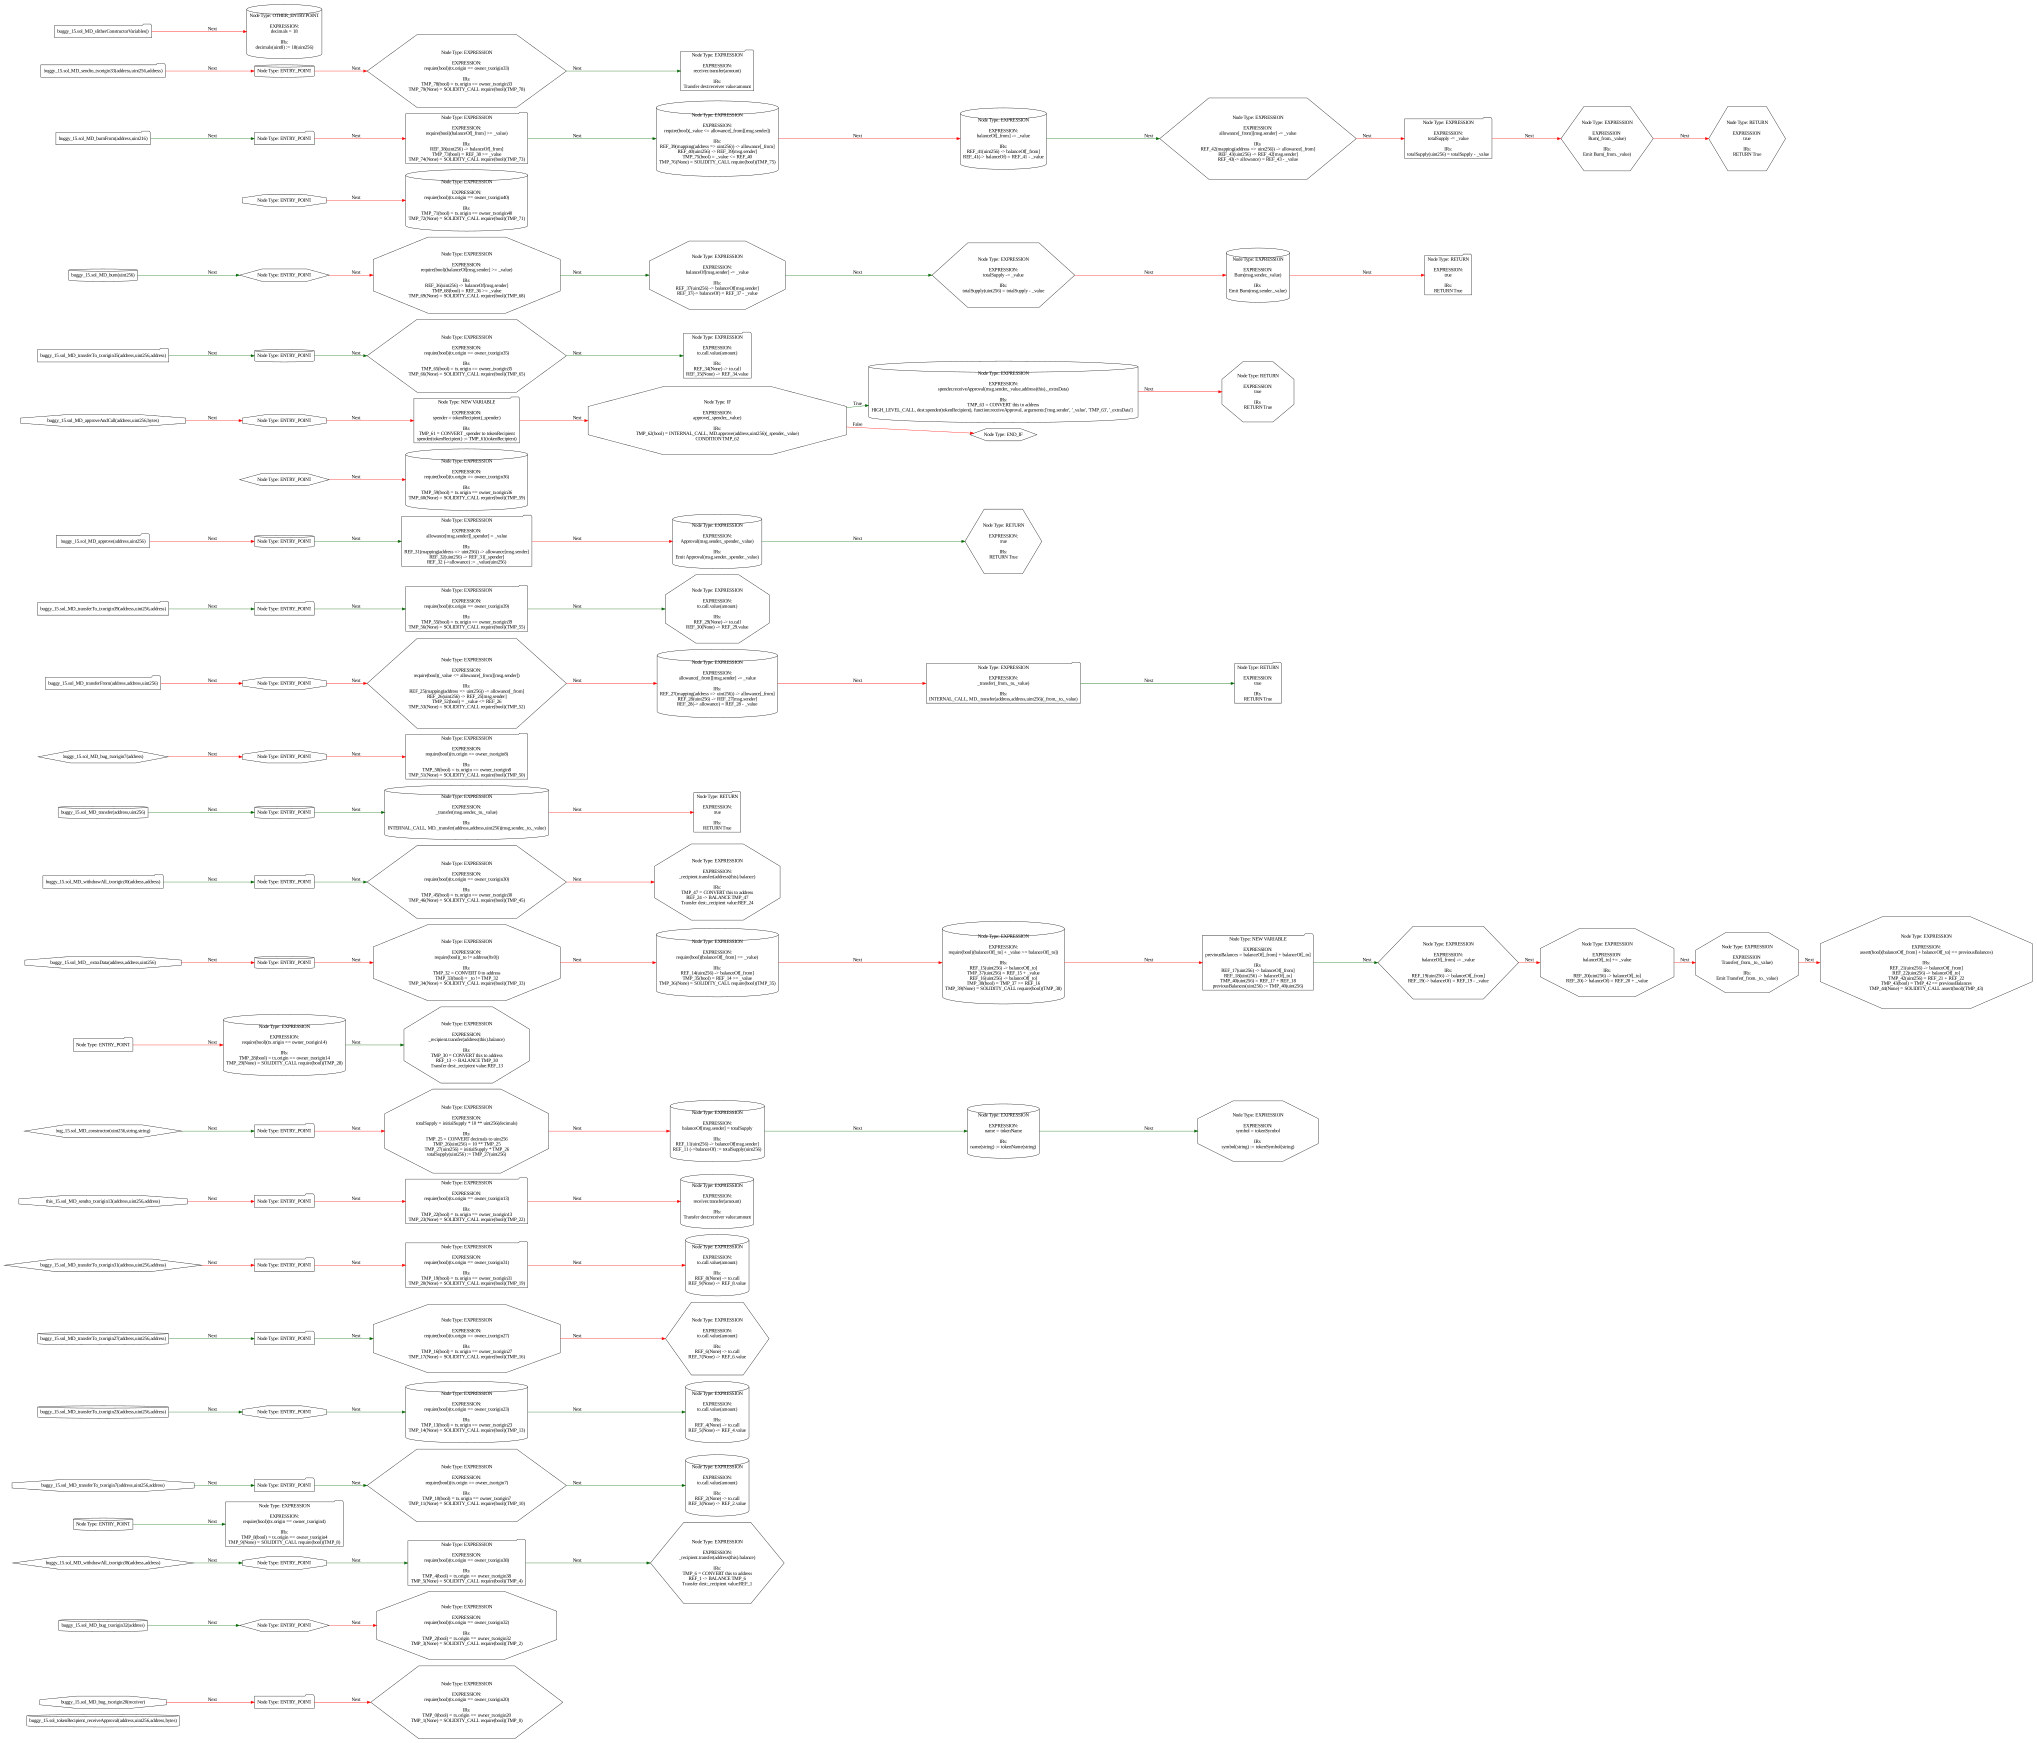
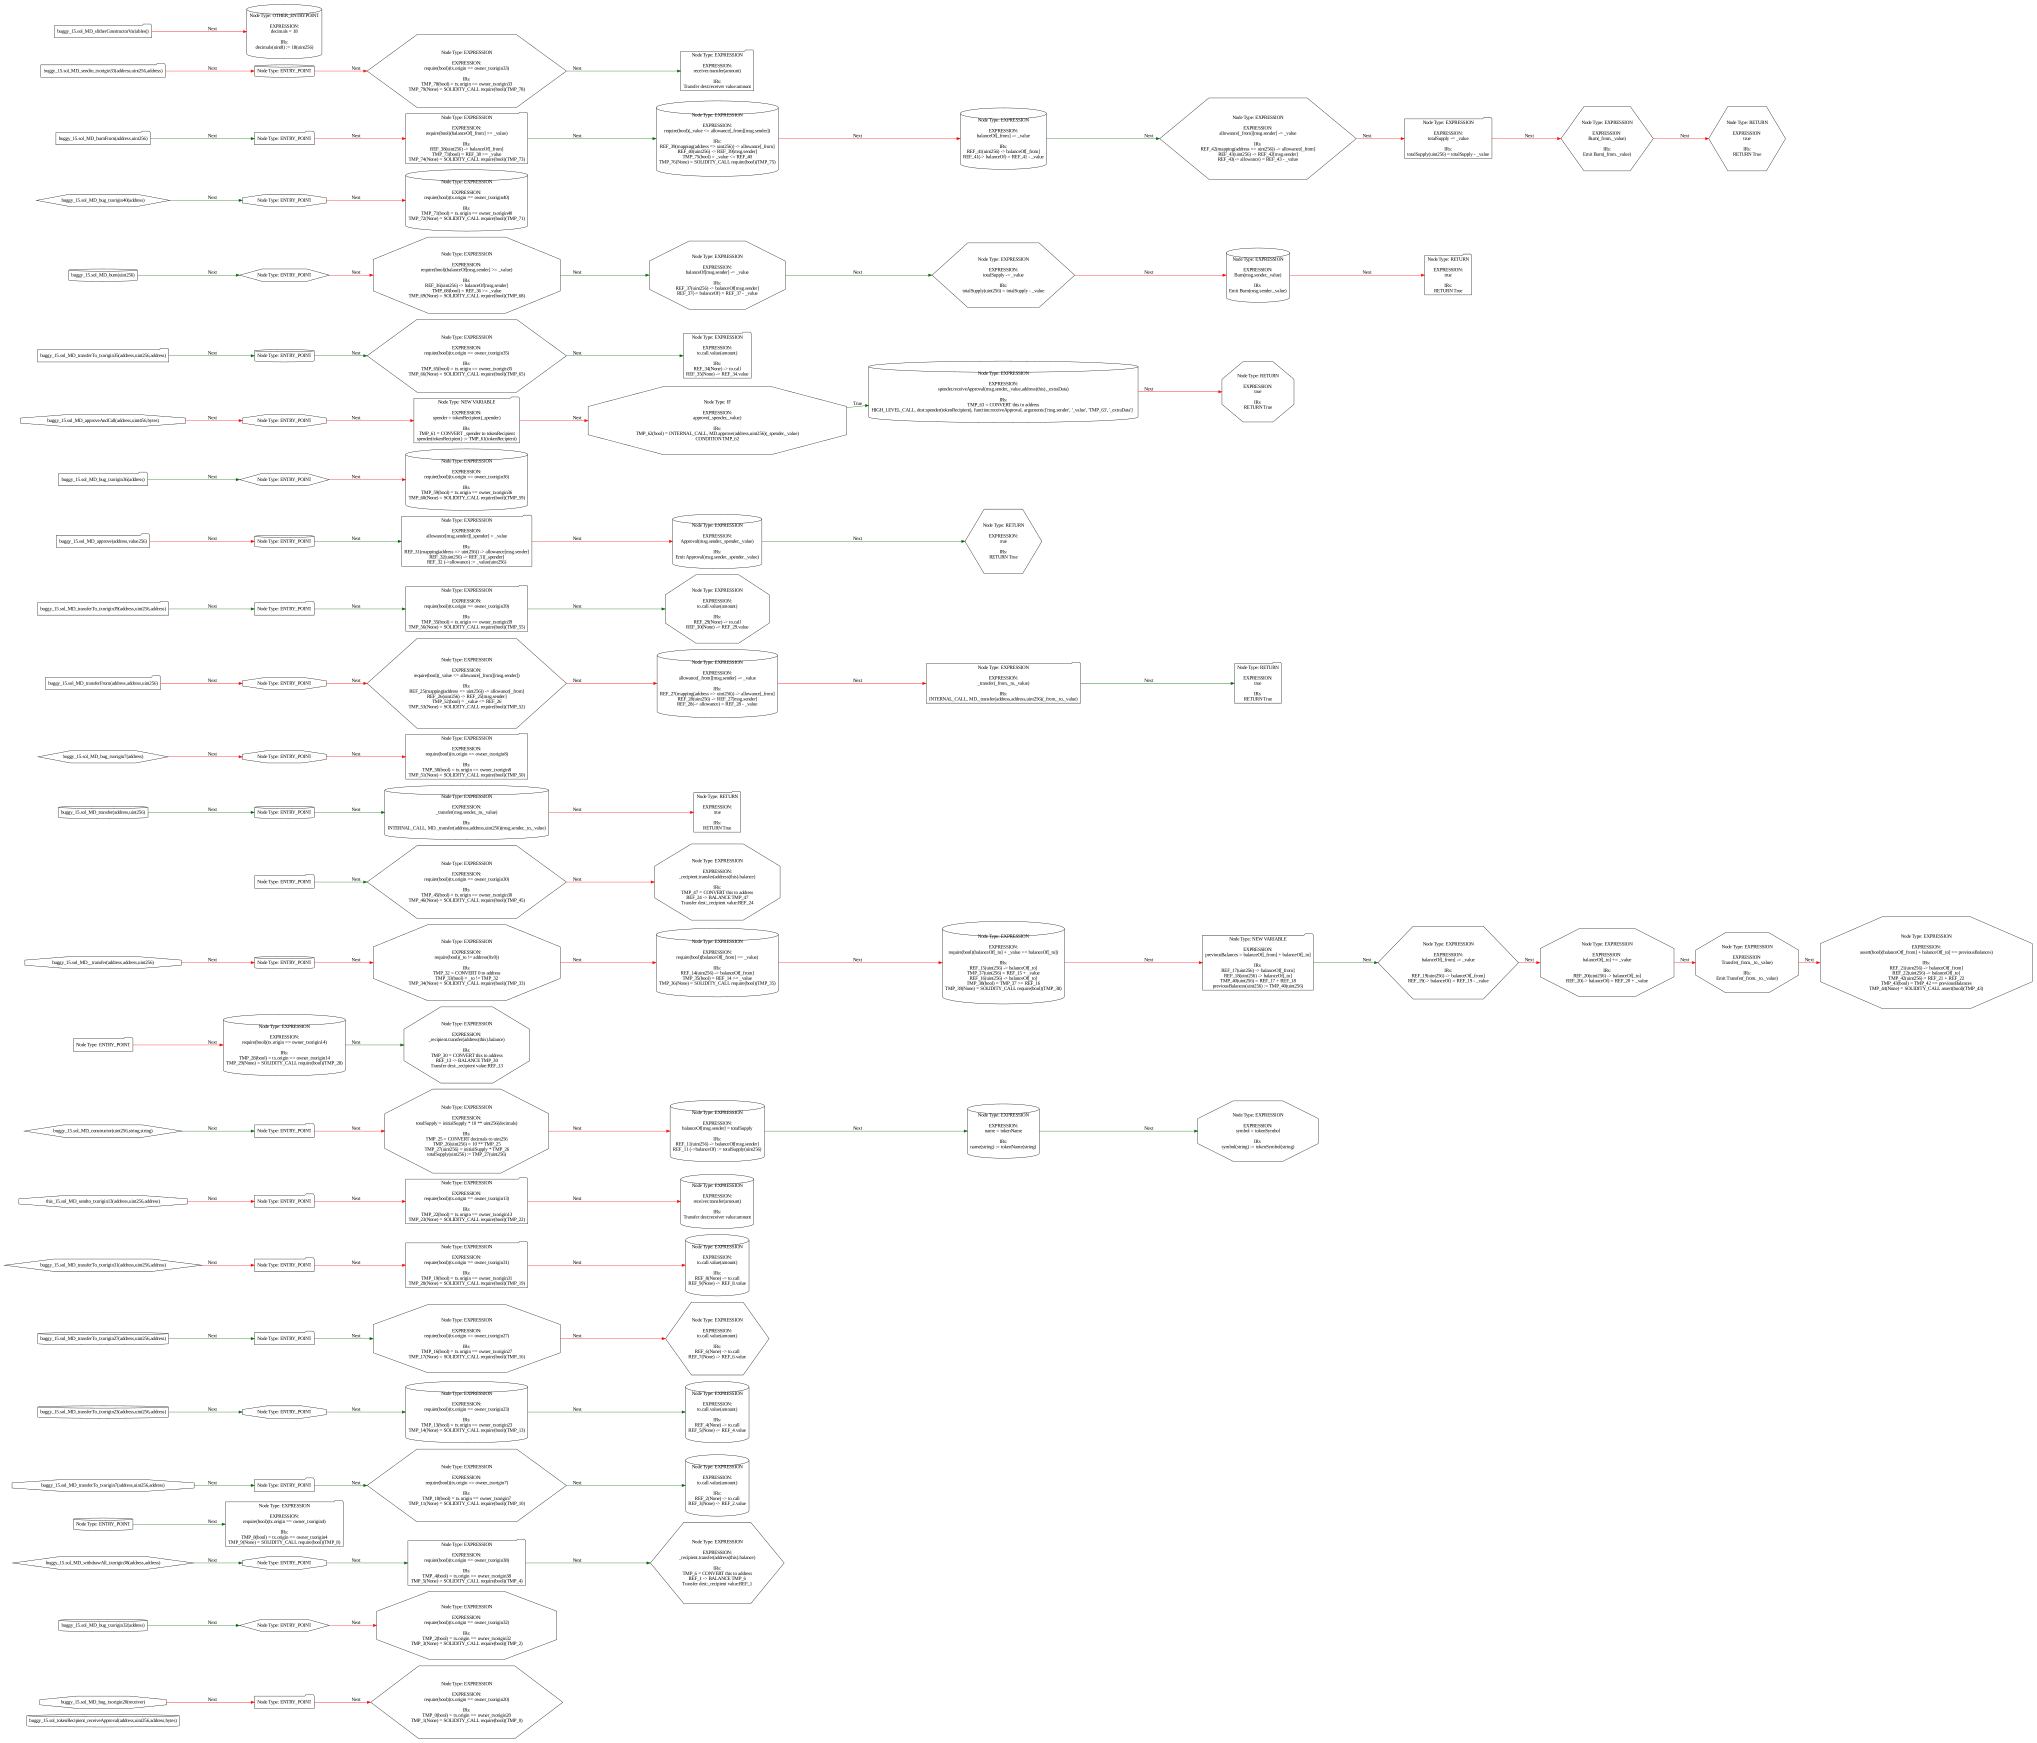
(103, 139) -> (103, 139)
none -> (103, 200)
(103, 421) -> (103, 421)
(1003, 435) -> none
none -> (103, 480)
(103, 541) -> (103, 541)
(103, 882) -> none
(103, 963) -> (103, 963)
(103, 1131) -> (103, 1131)
